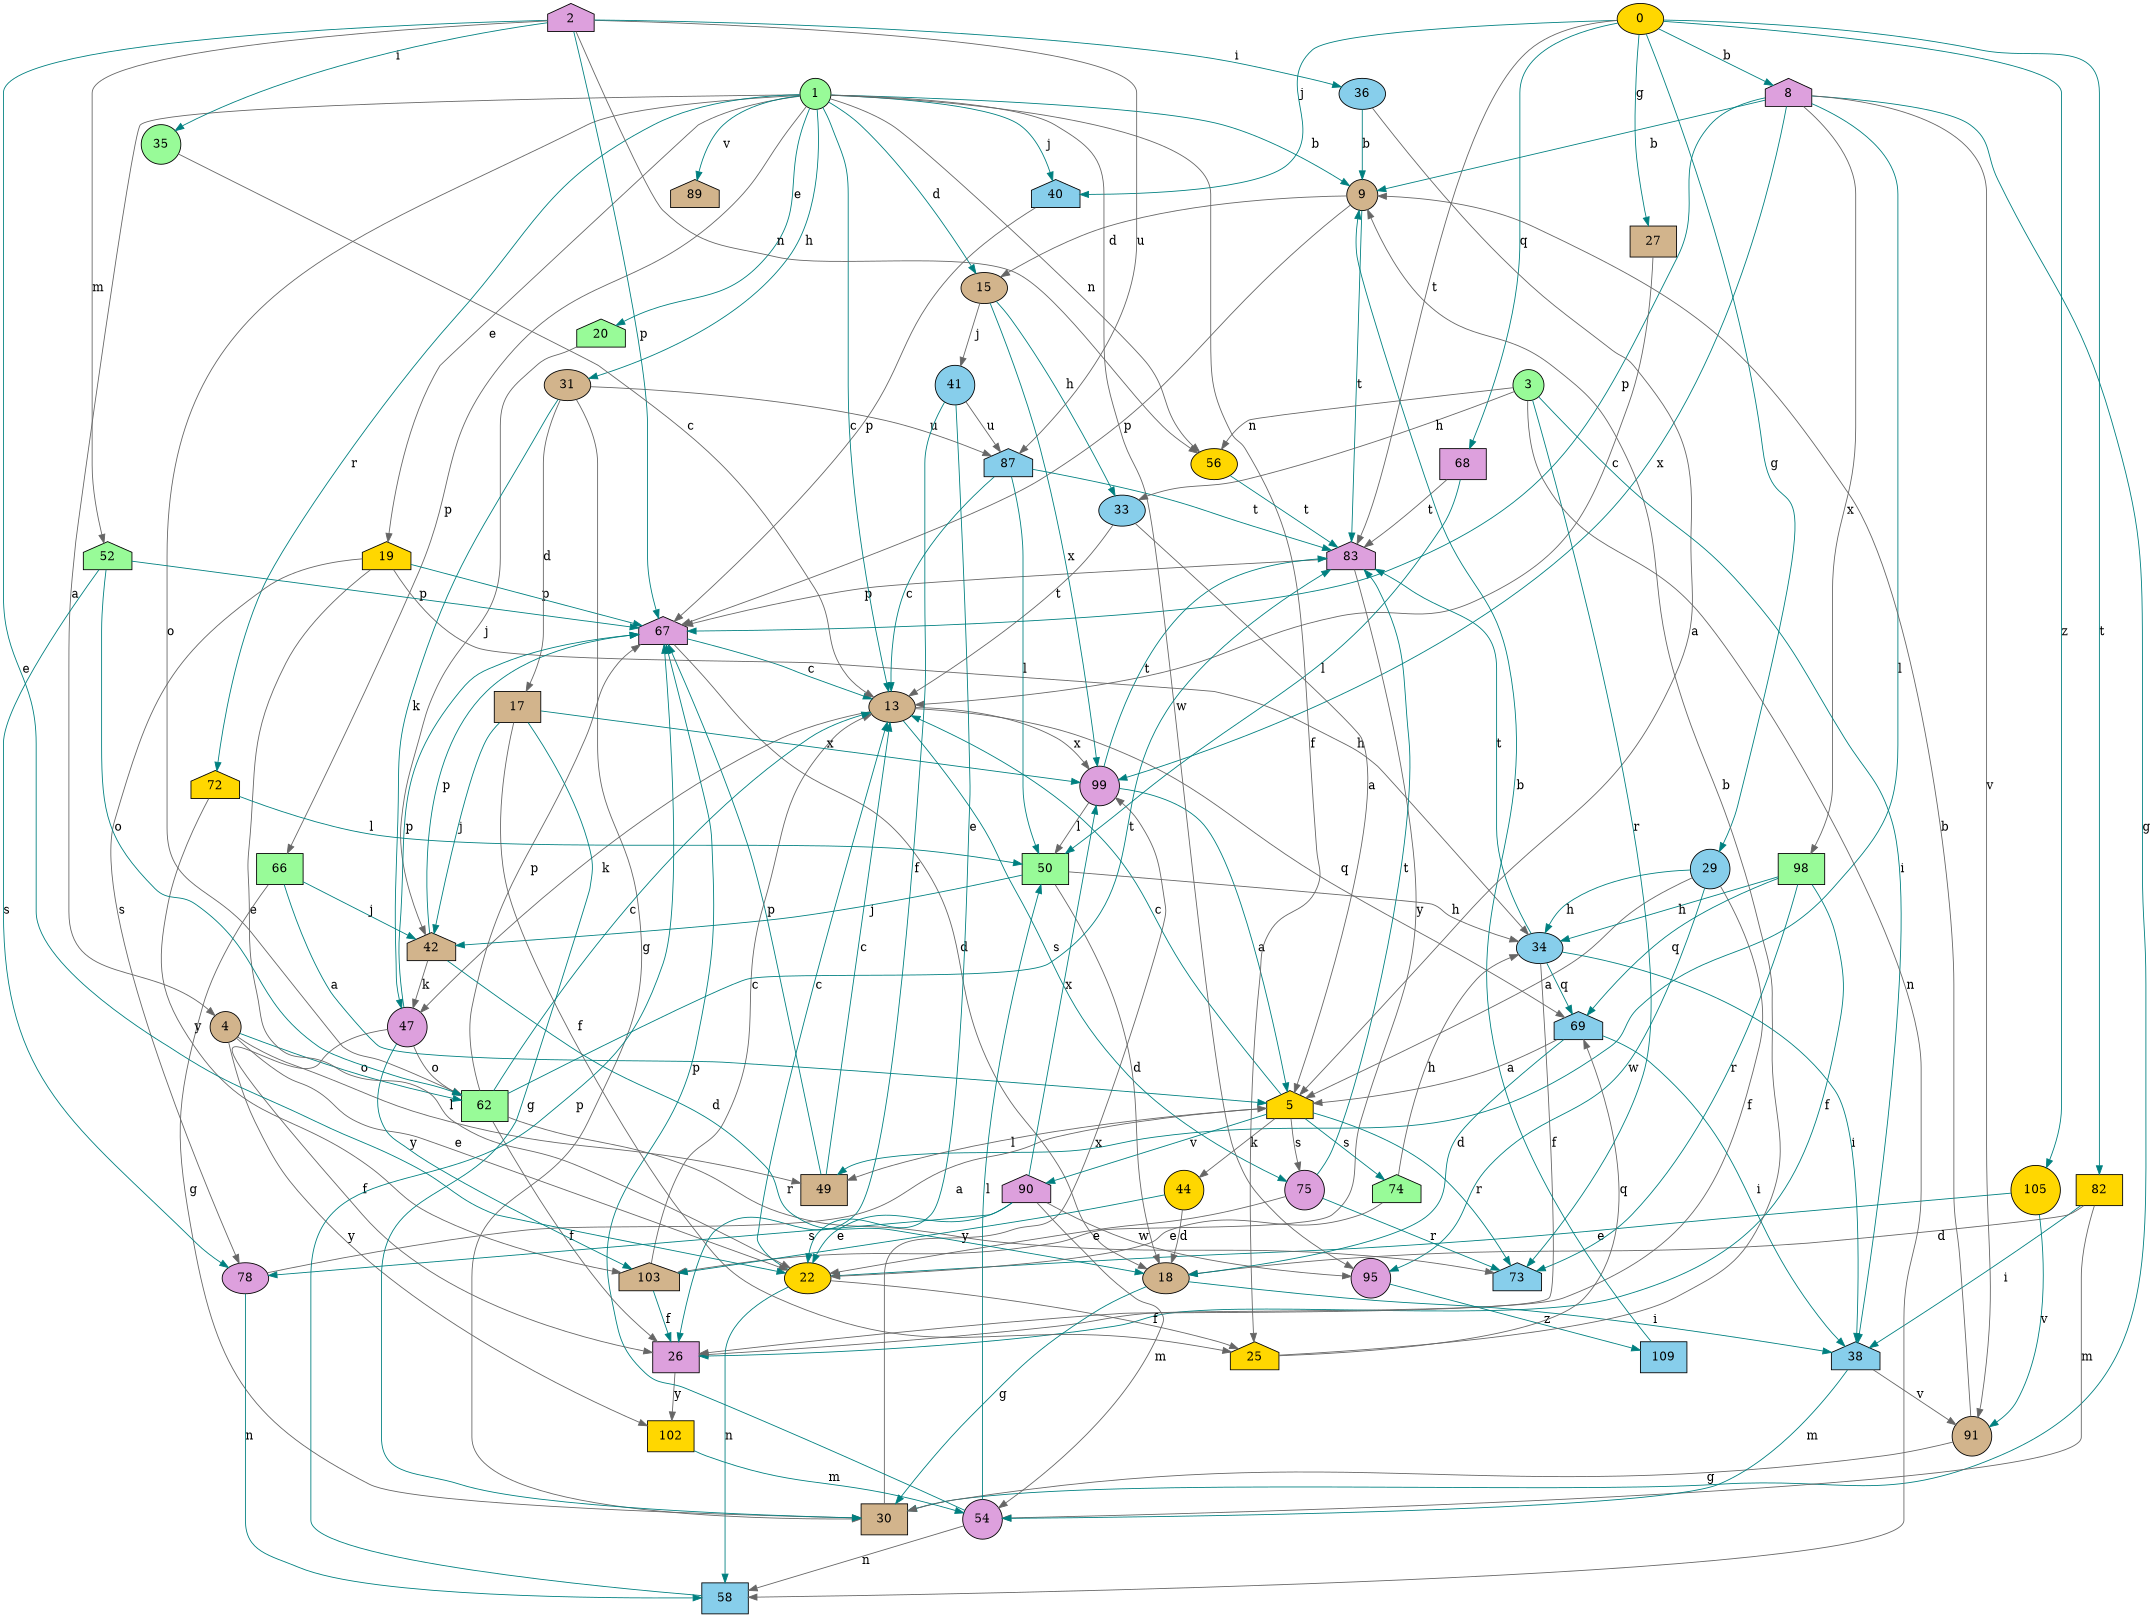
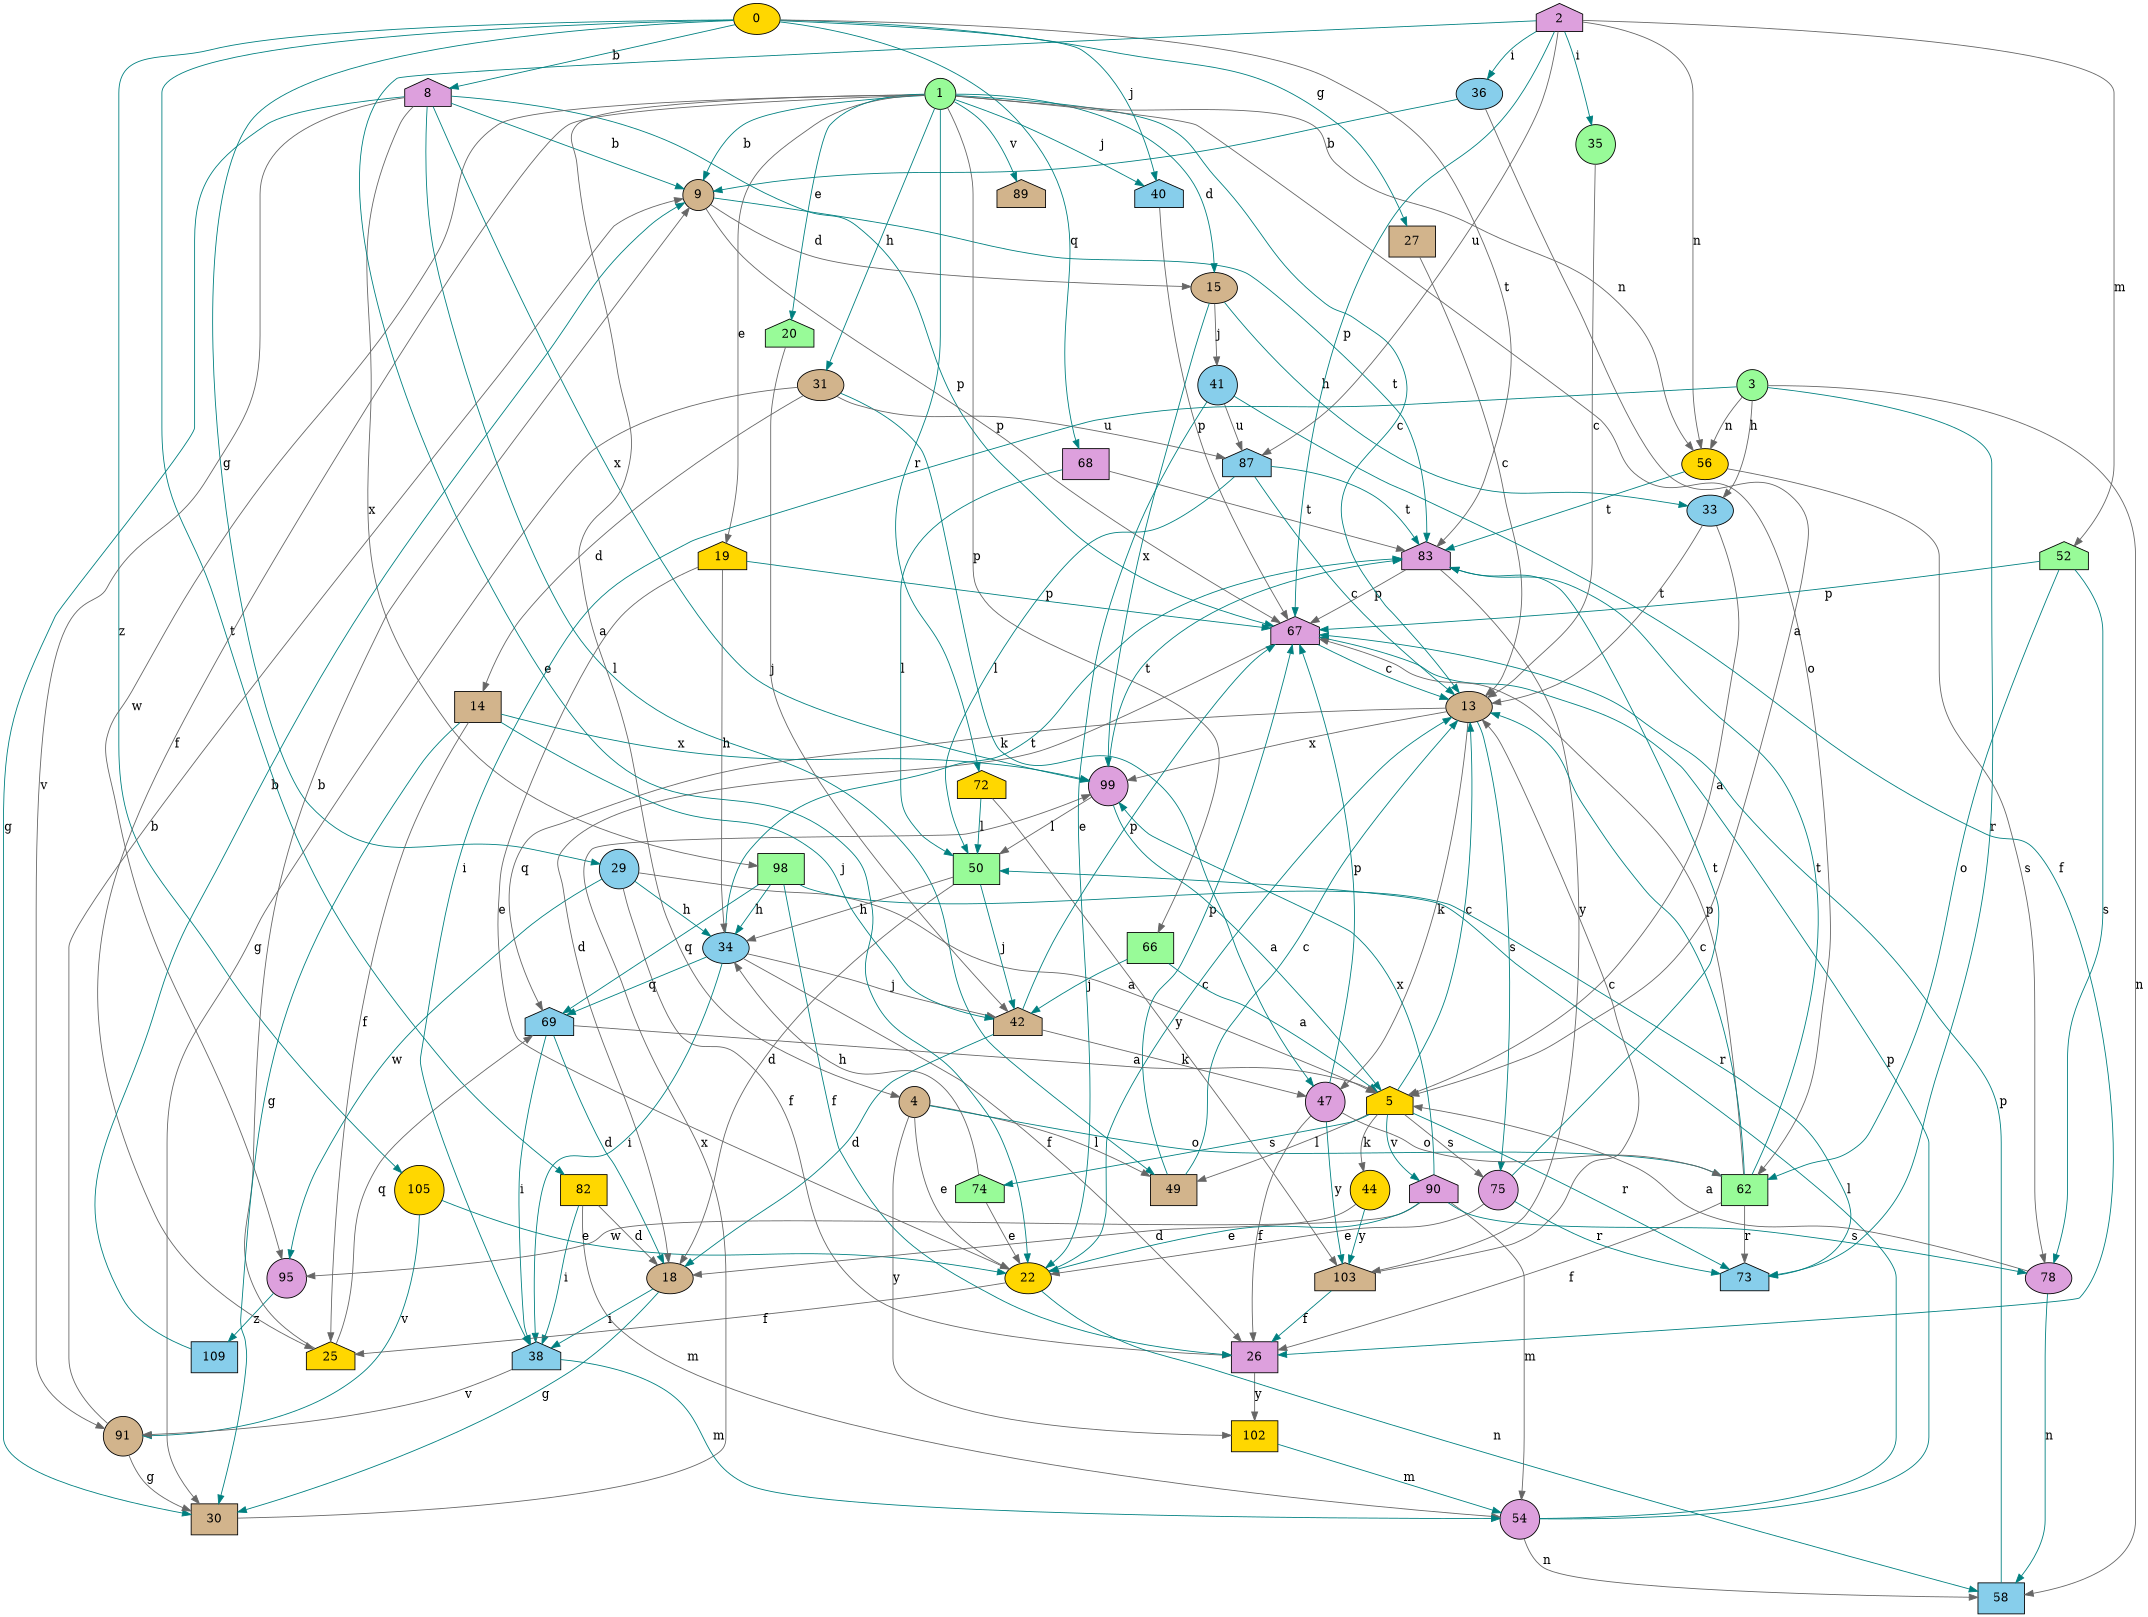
(518, 707) -> (478, 707)
(112, 855) -> (1979, 763)
none -> (861, 983)
(282, 1428) -> none
